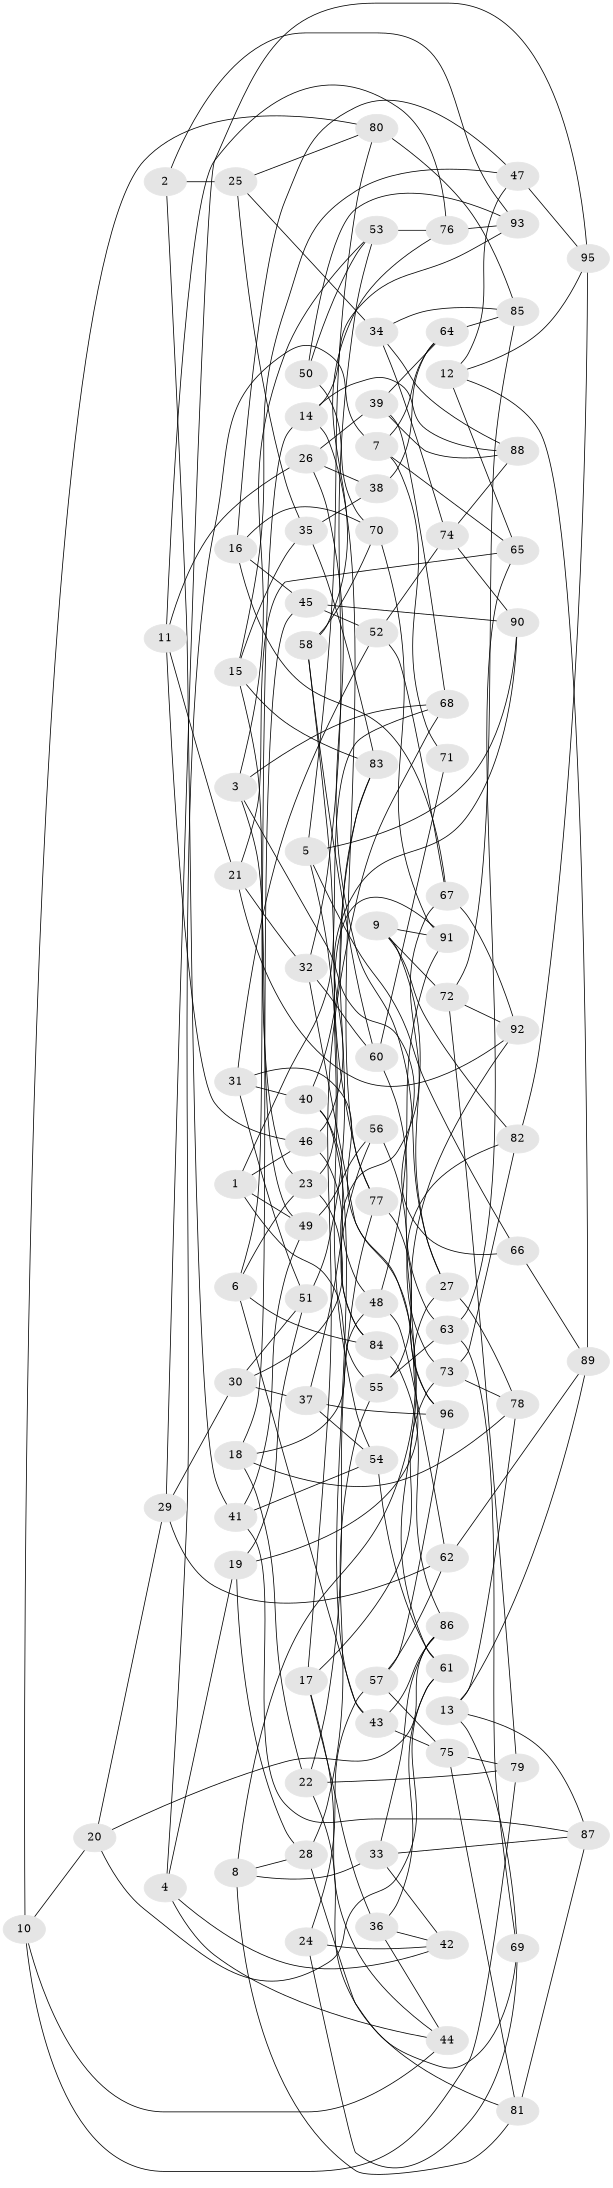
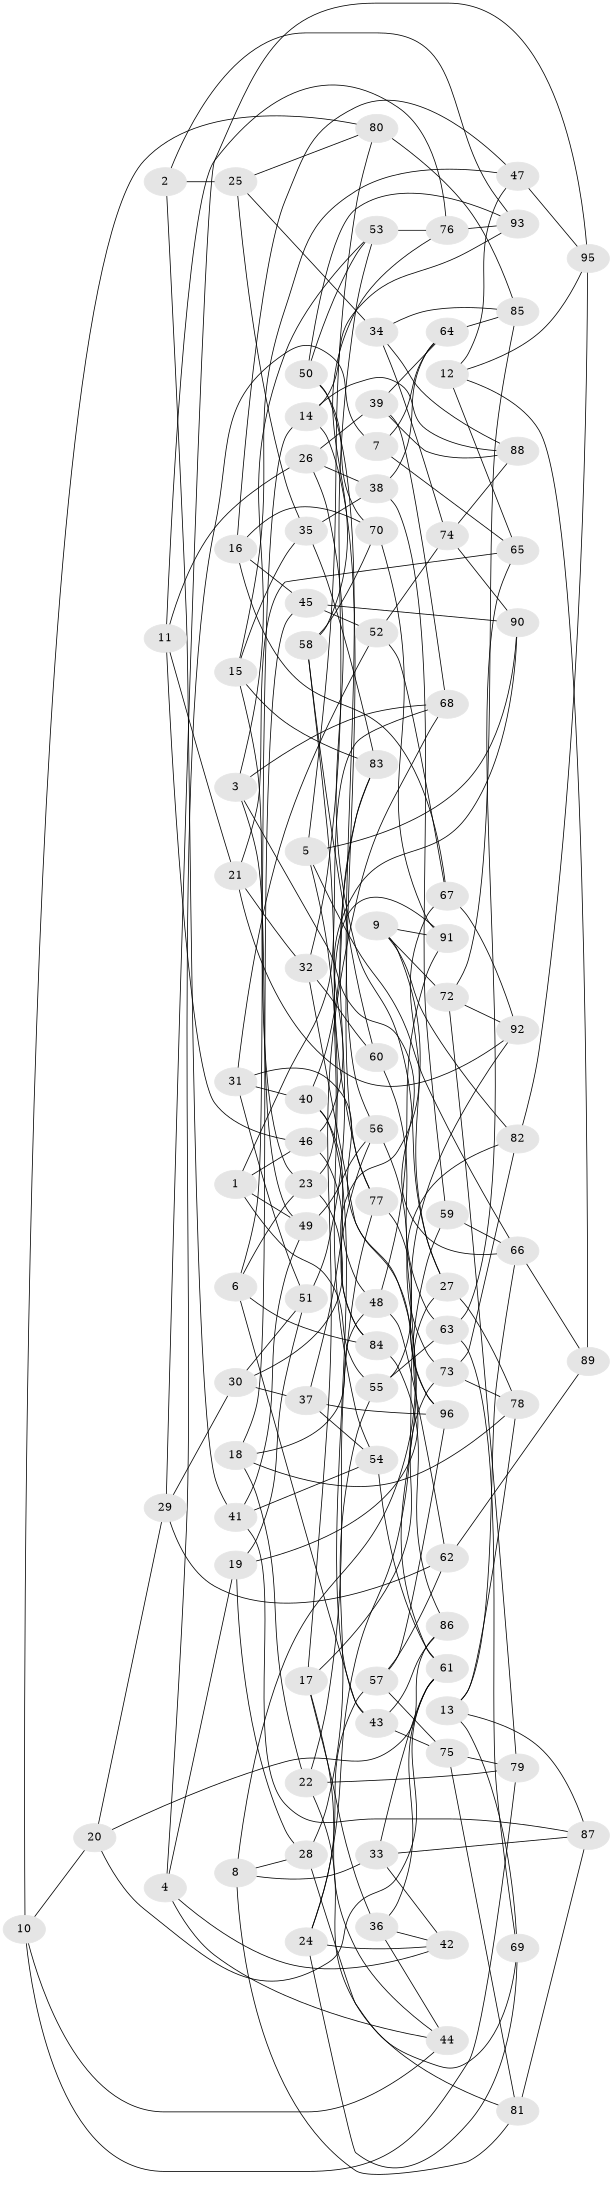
none -> (351, 750)
(447, 758) -> none
none -> (447, 1215)
(537, 1543) -> (494, 1418)
(402, 1748) -> (402, 1758)
